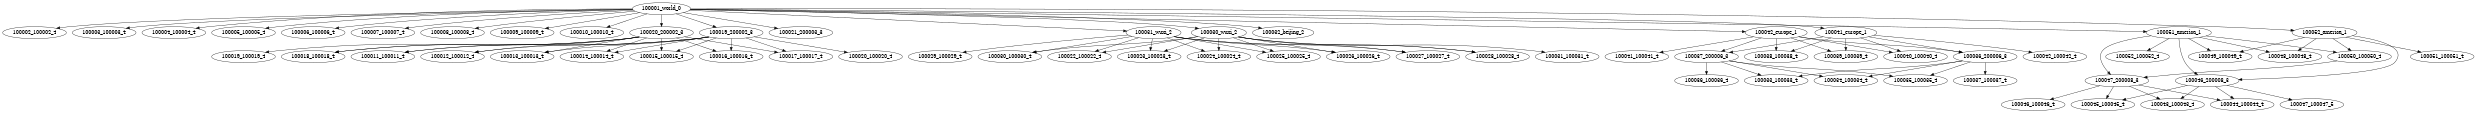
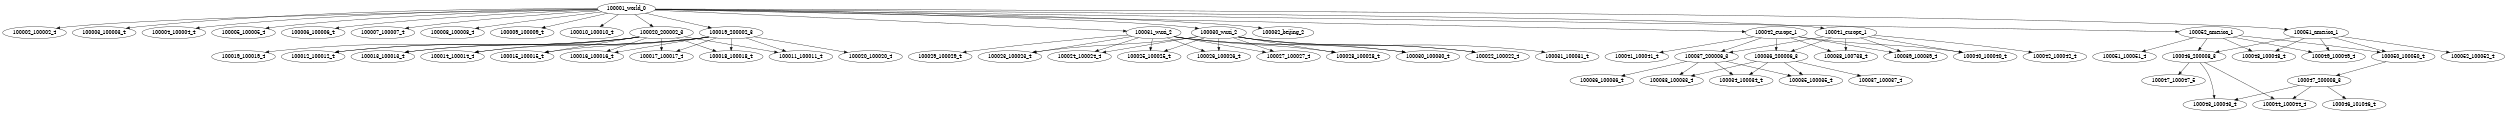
(801, 33) -> none
(2114, 44) -> none
(1776, 57) -> (1846, 57)
(2033, 105) -> (2354, 105)
(2103, 105) -> none
